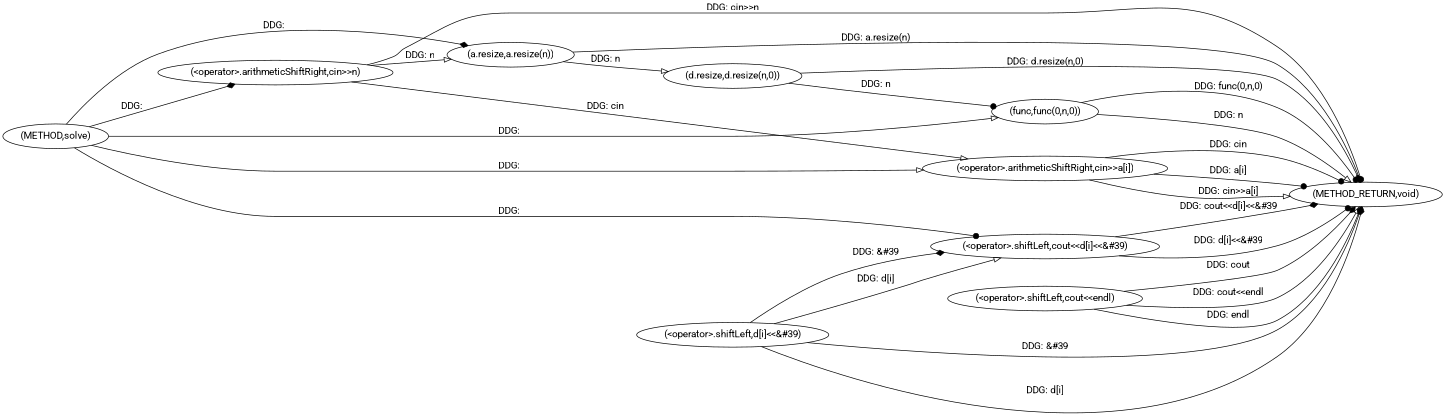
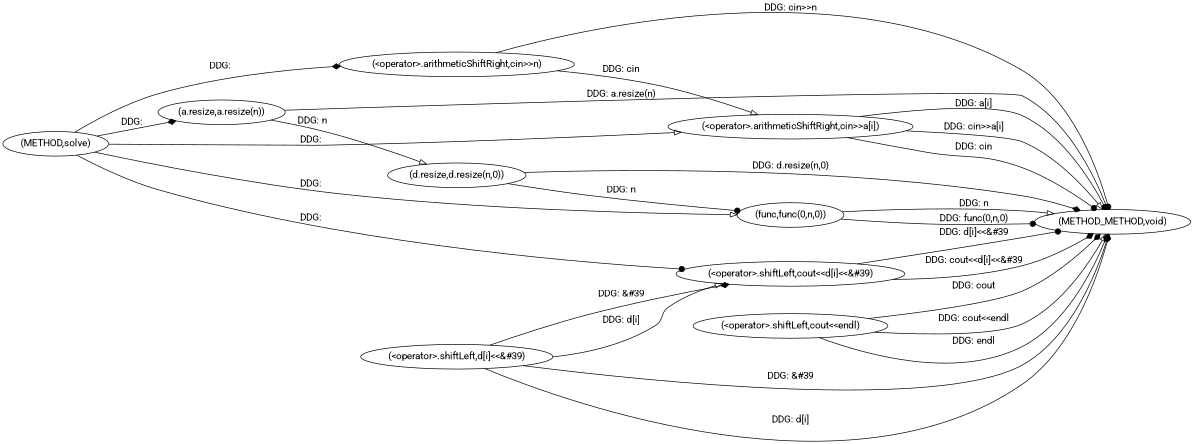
(407, 63) -> none
(1366, 194) -> (1113, 222)
